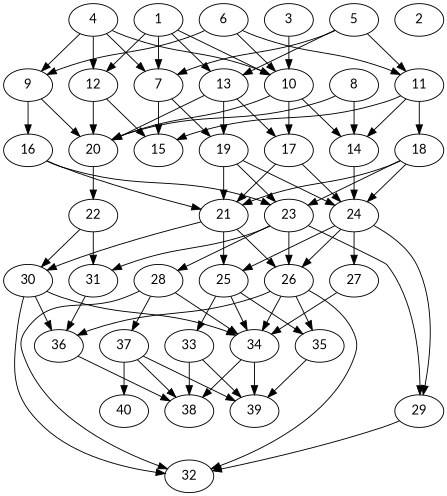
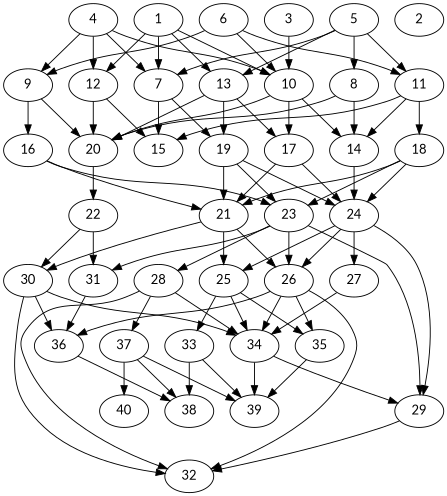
none -> (354, 48)
(226, 374) -> (331, 379)
